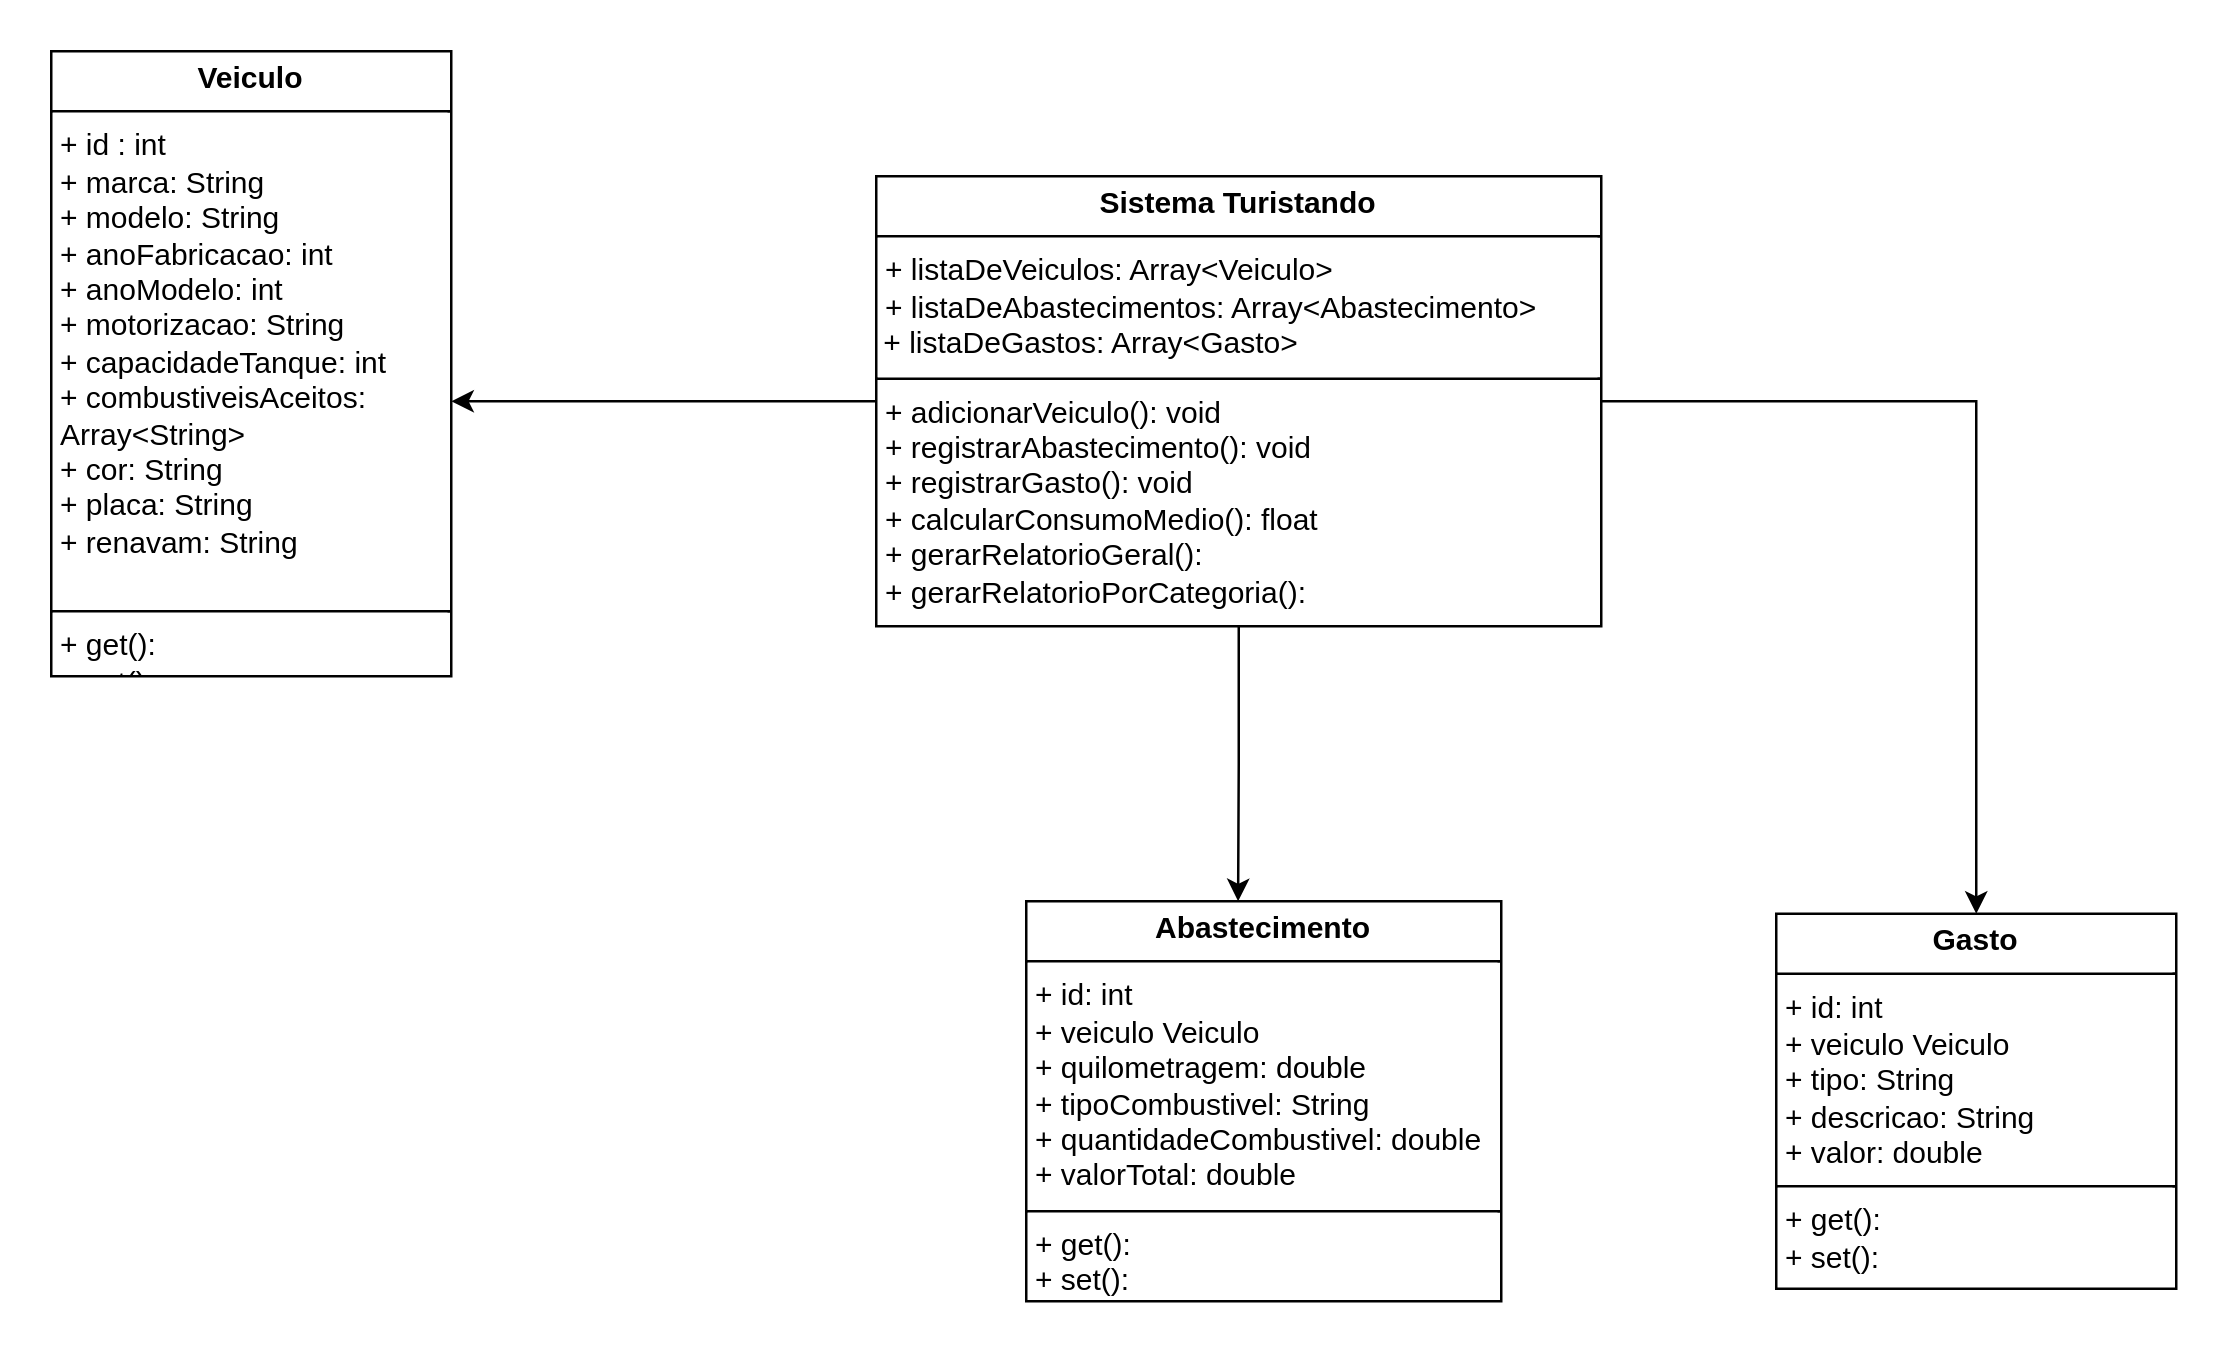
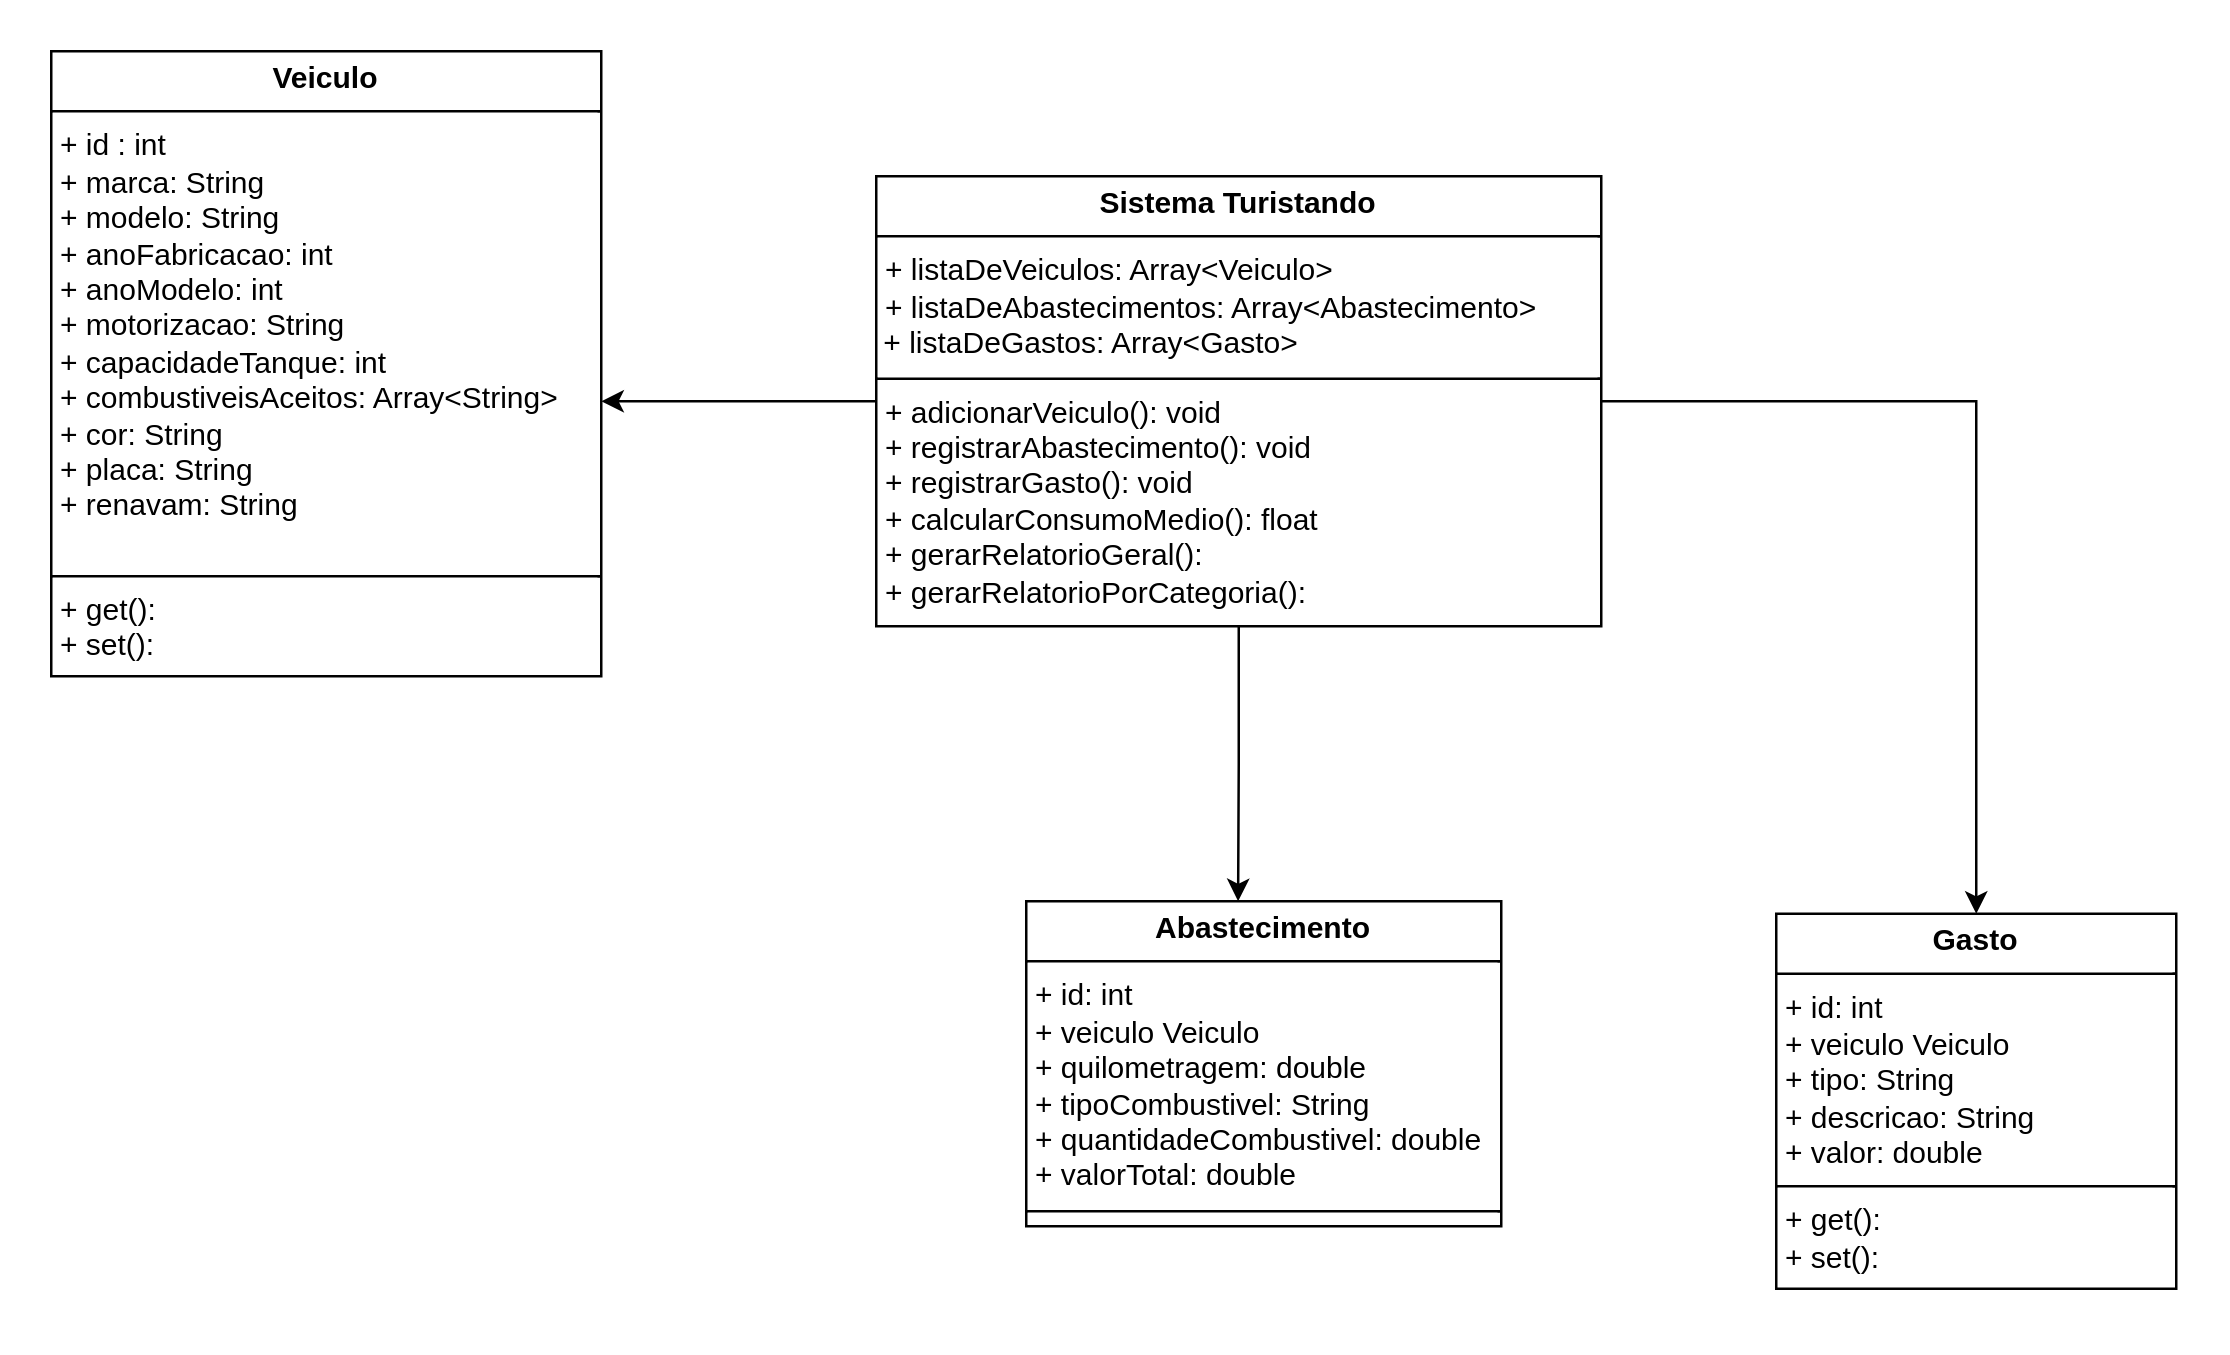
(251, 364) -> (326, 364)
(1264, 1101) -> (1264, 1064)
